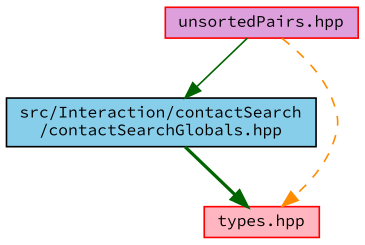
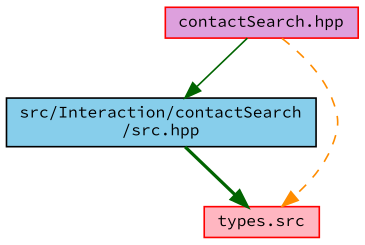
(262, 23) -> (262, 23)
(161, 122) -> (161, 122)
(262, 222) -> (262, 222)
